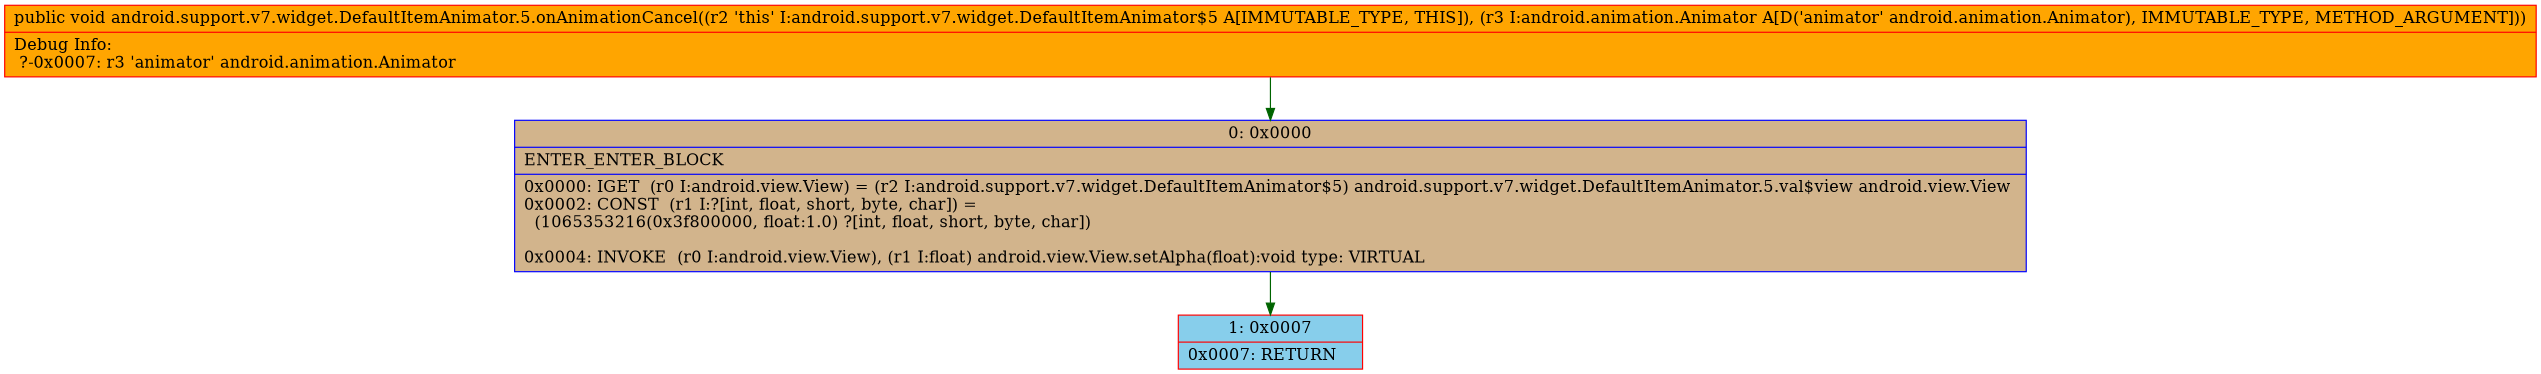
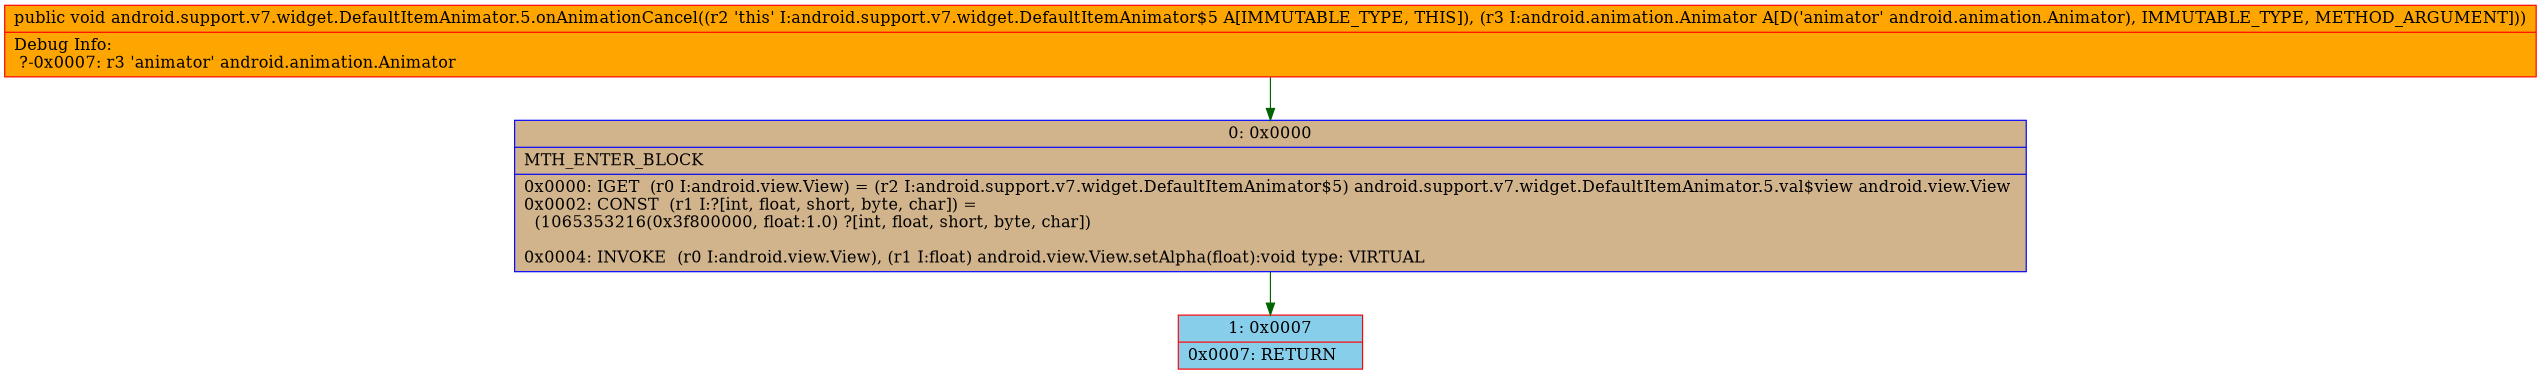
(624, 160) -> (614, 160)
